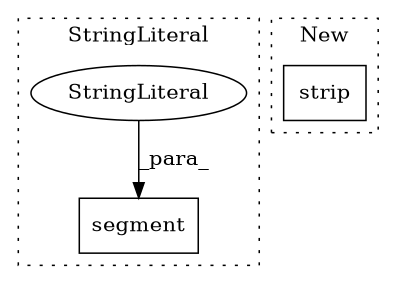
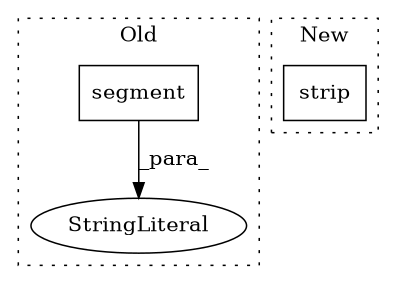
(139, 36) -> (139, 36)
(139, 152) -> (139, 152)
